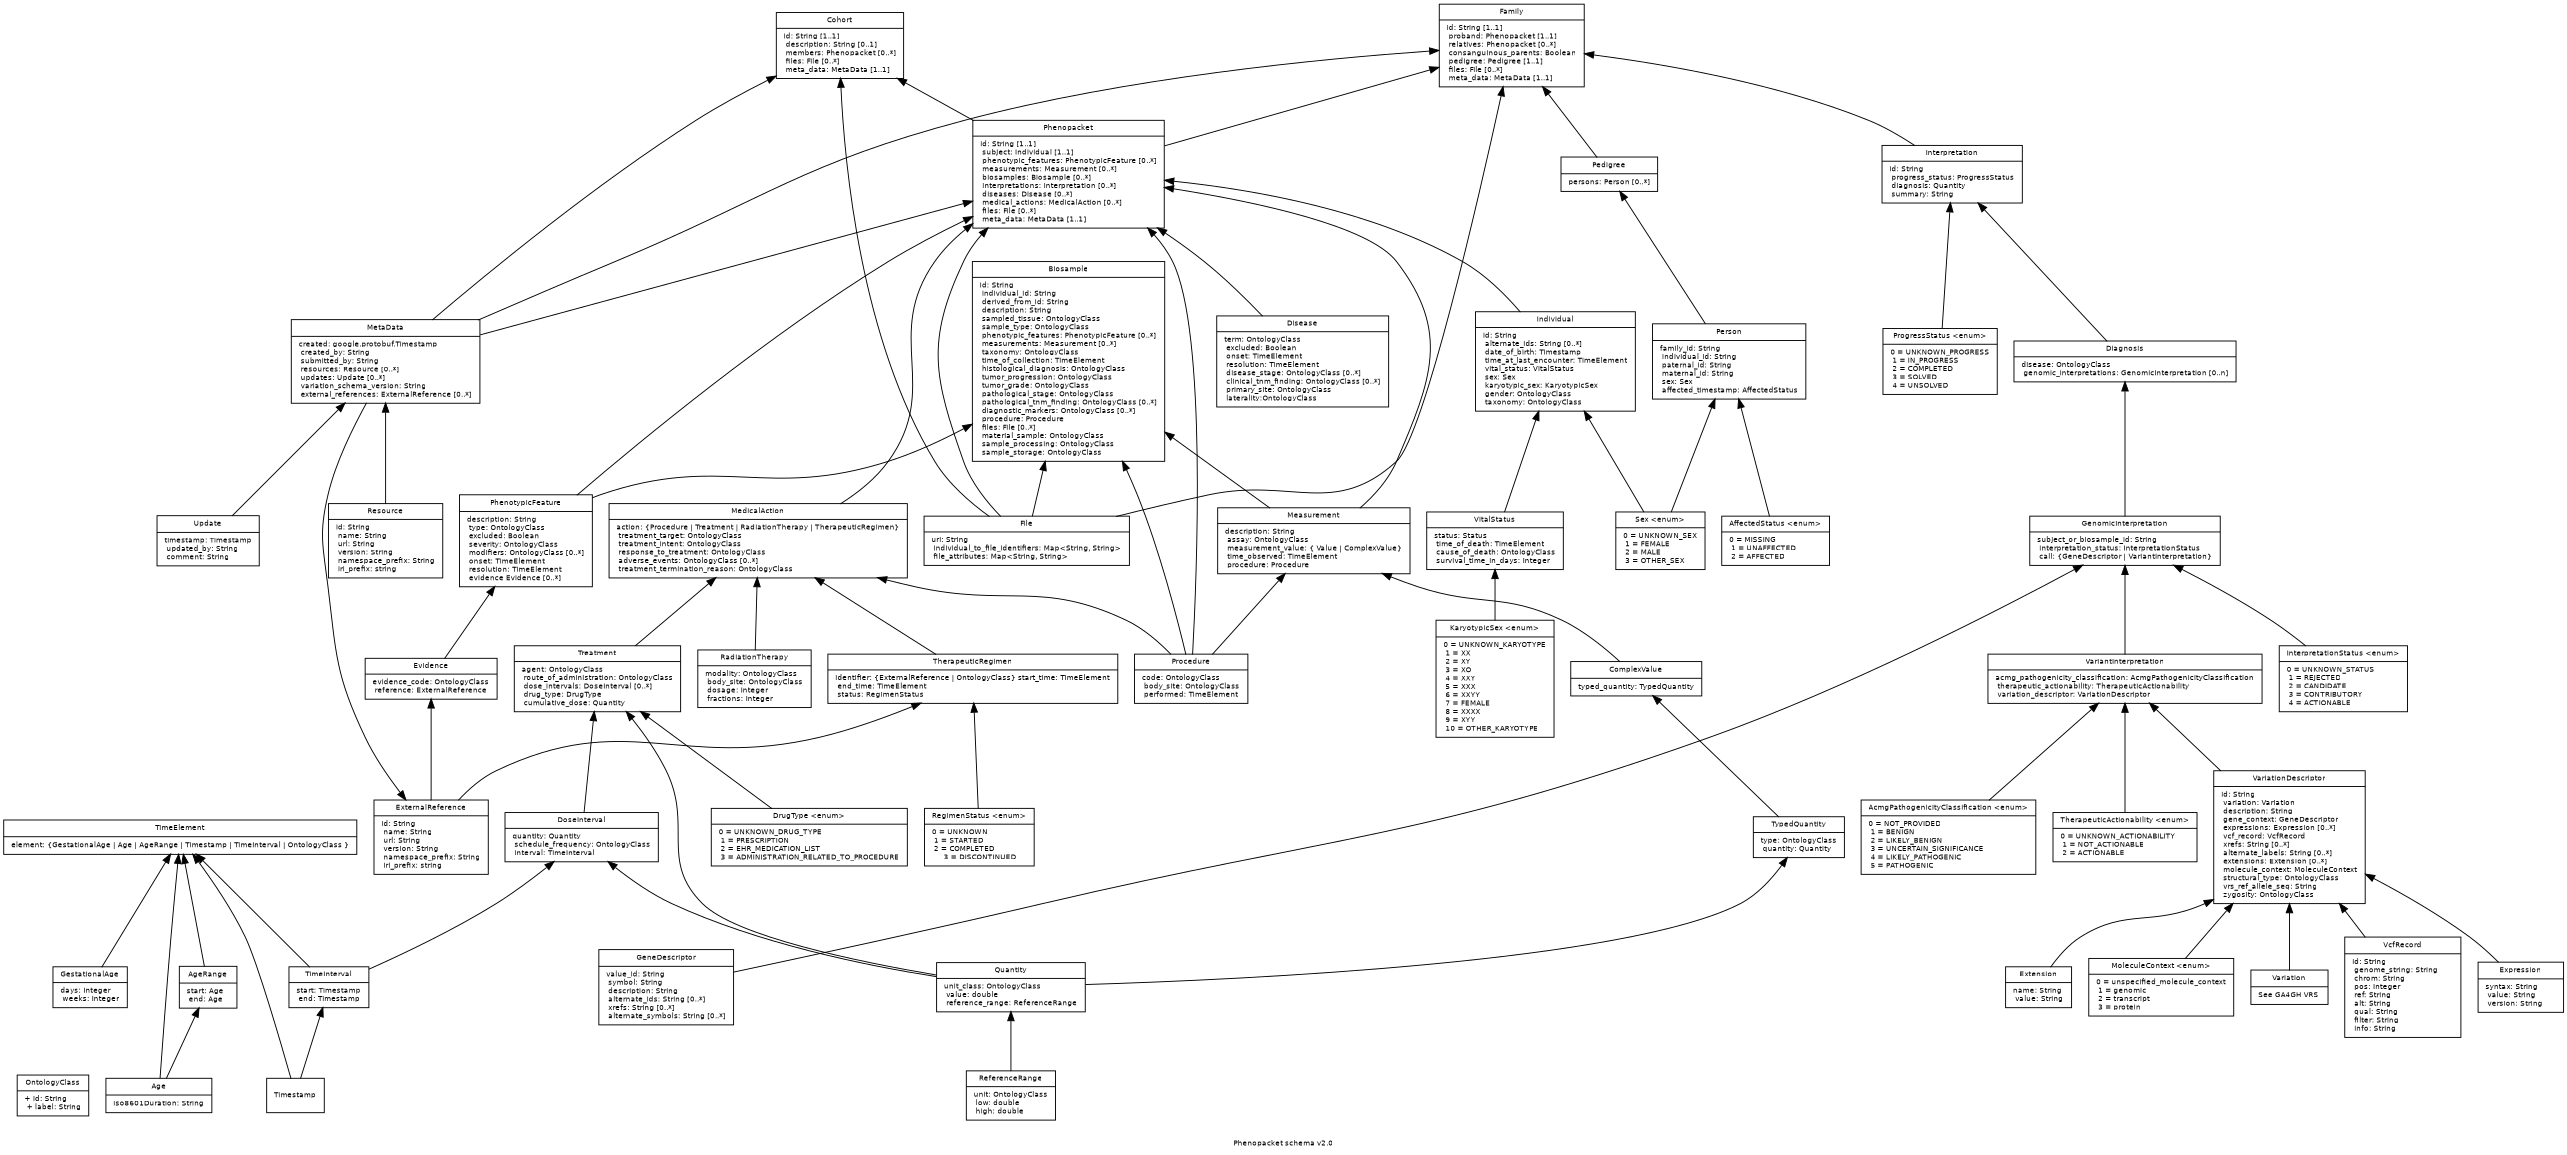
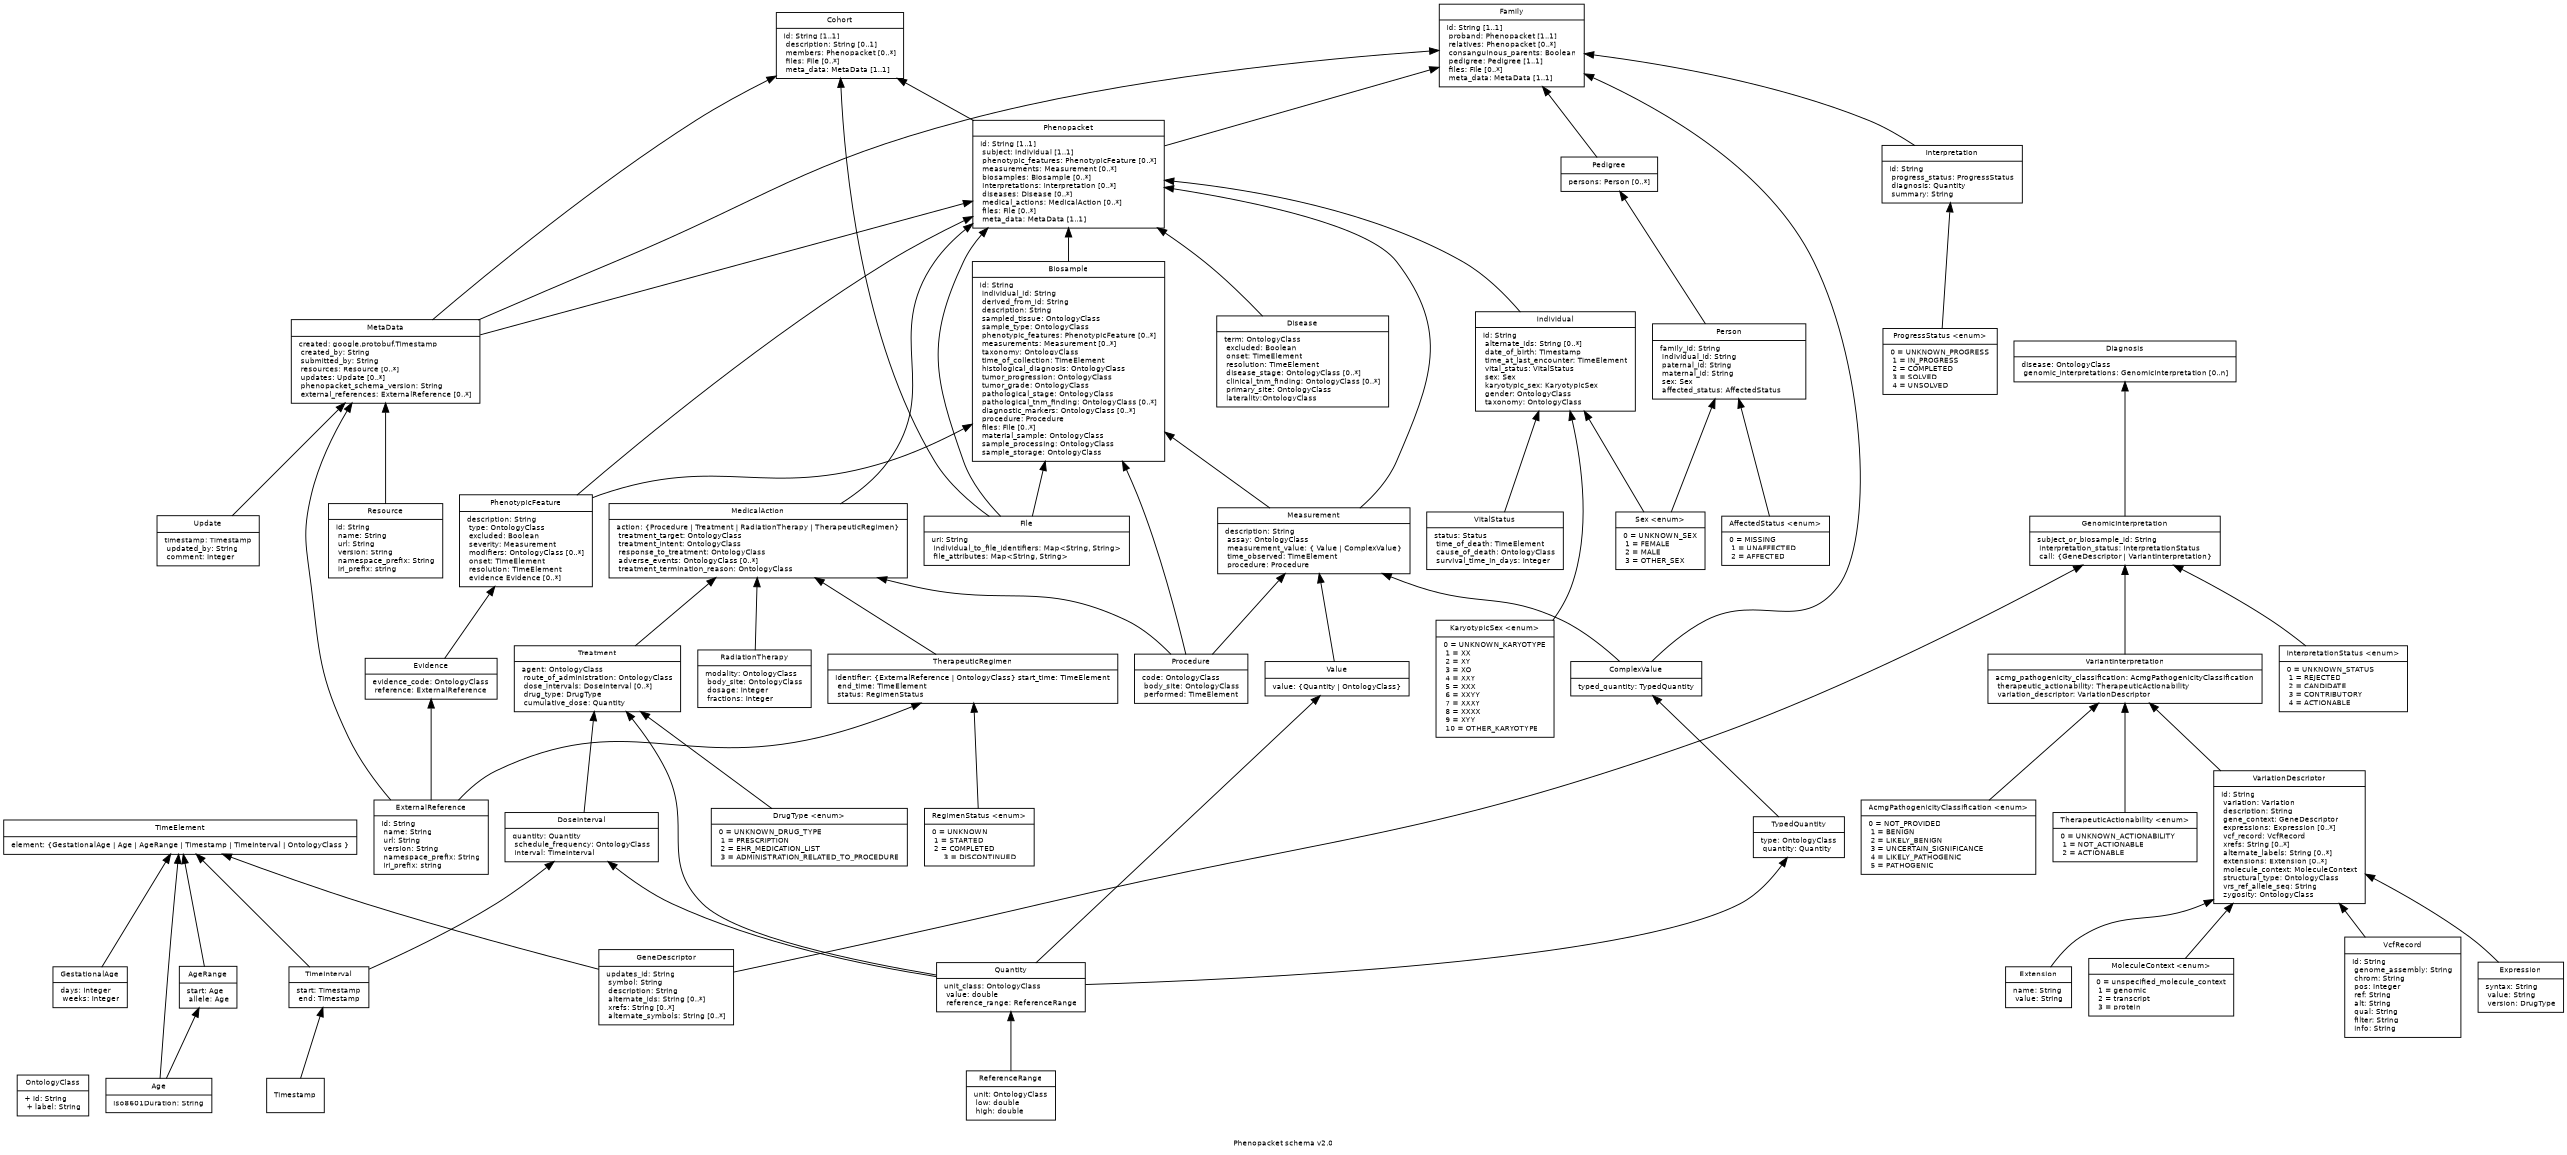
(2046, 276) -> none
(363, 386) -> (371, 386)
(1729, 390) -> (1721, 390)
(1197, 441) -> (1069, 250)
(1379, 475) -> (1851, 382)
(513, 544) -> (512, 544)
(197, 557) -> (200, 557)
(1495, 595) -> (1583, 523)
(330, 601) -> (314, 610)
none -> (1337, 679)
(1467, 703) -> (1462, 703)
(256, 965) -> (413, 918)
(2395, 970) -> (2403, 970)
(636, 974) -> (641, 974)
(2289, 987) -> none
(205, 999) -> (208, 999)
(2514, 1004) -> (2521, 1004)
